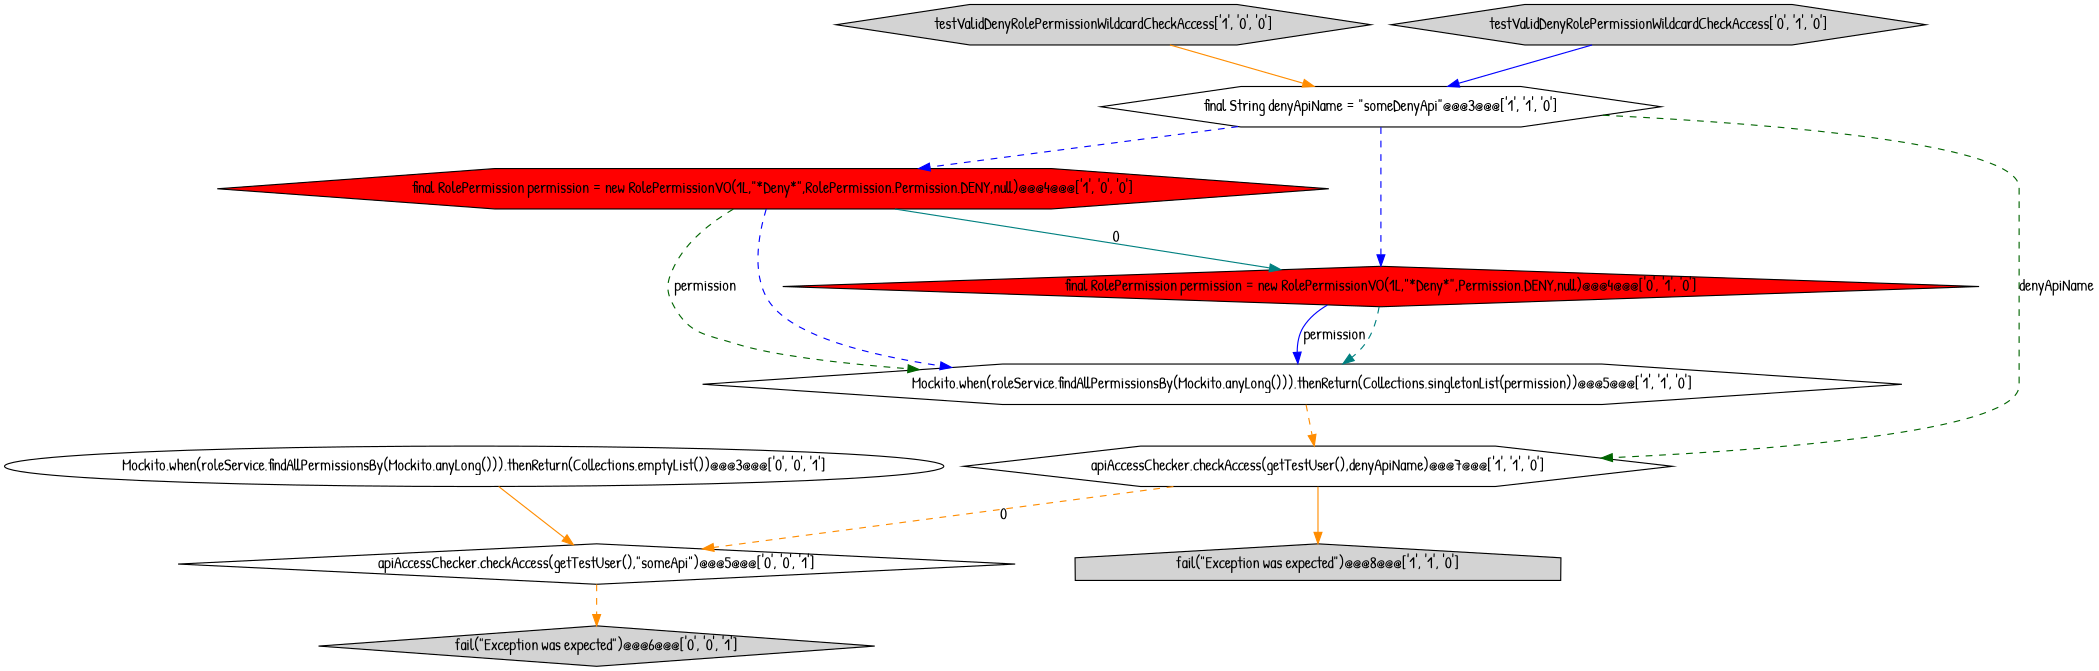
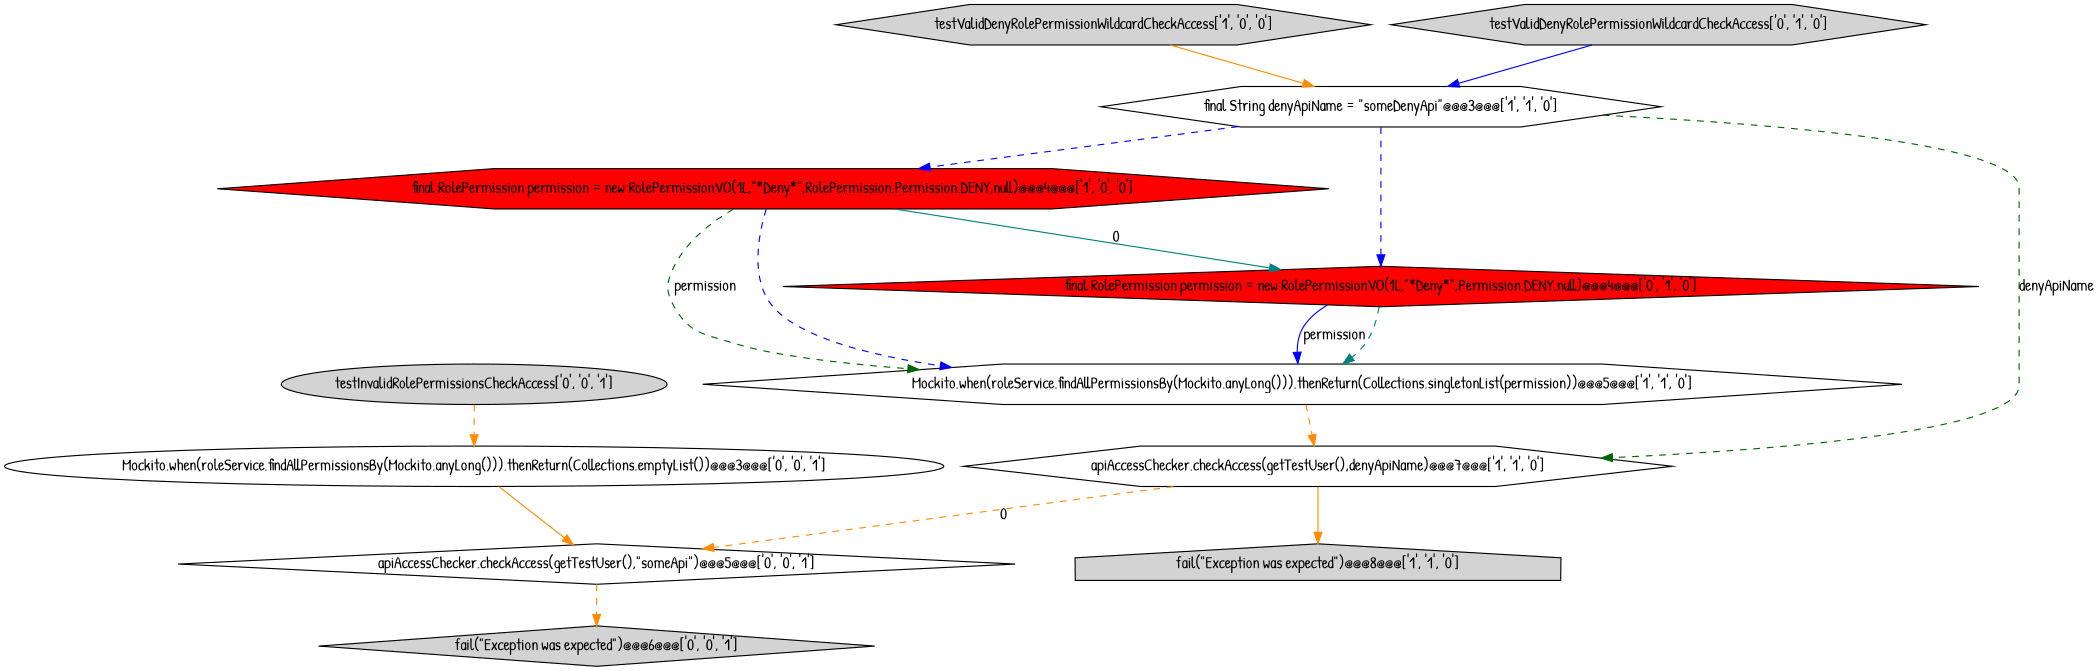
none -> (474, 384)
